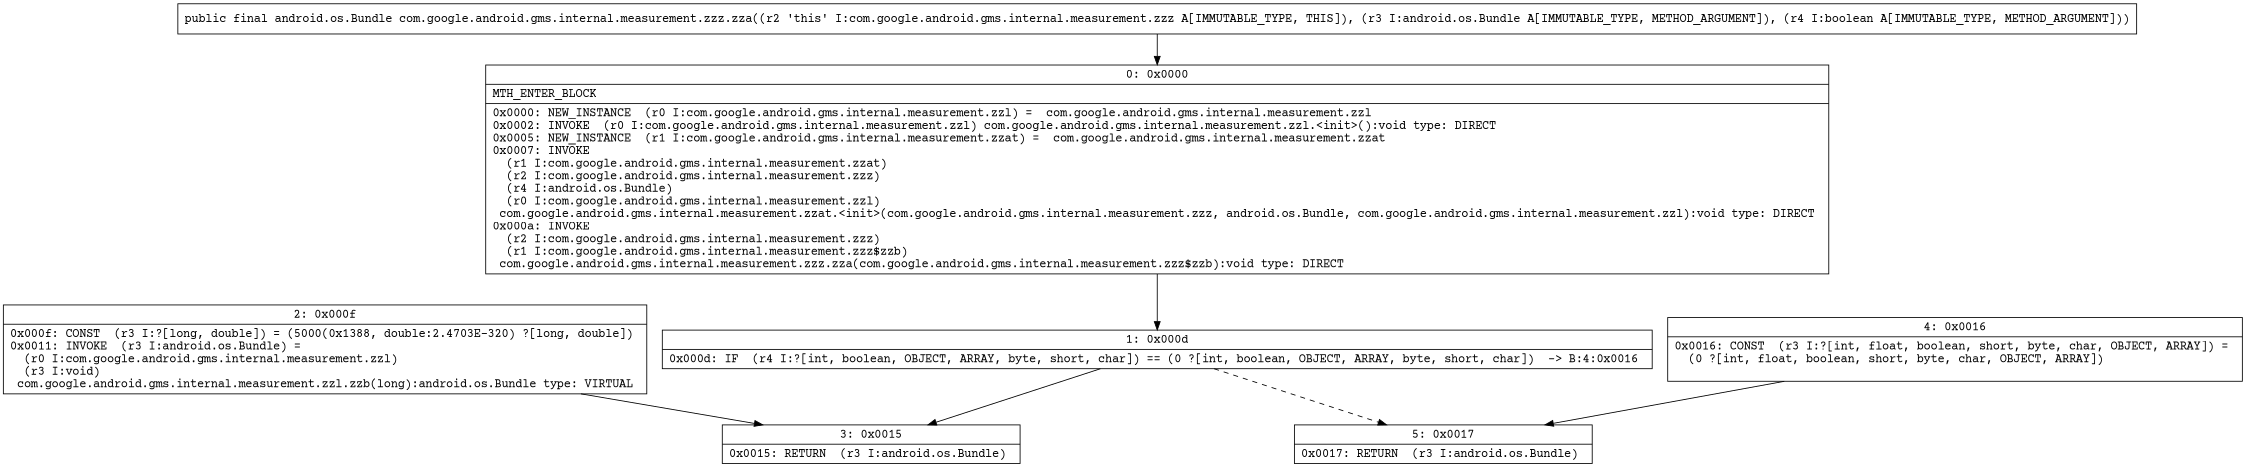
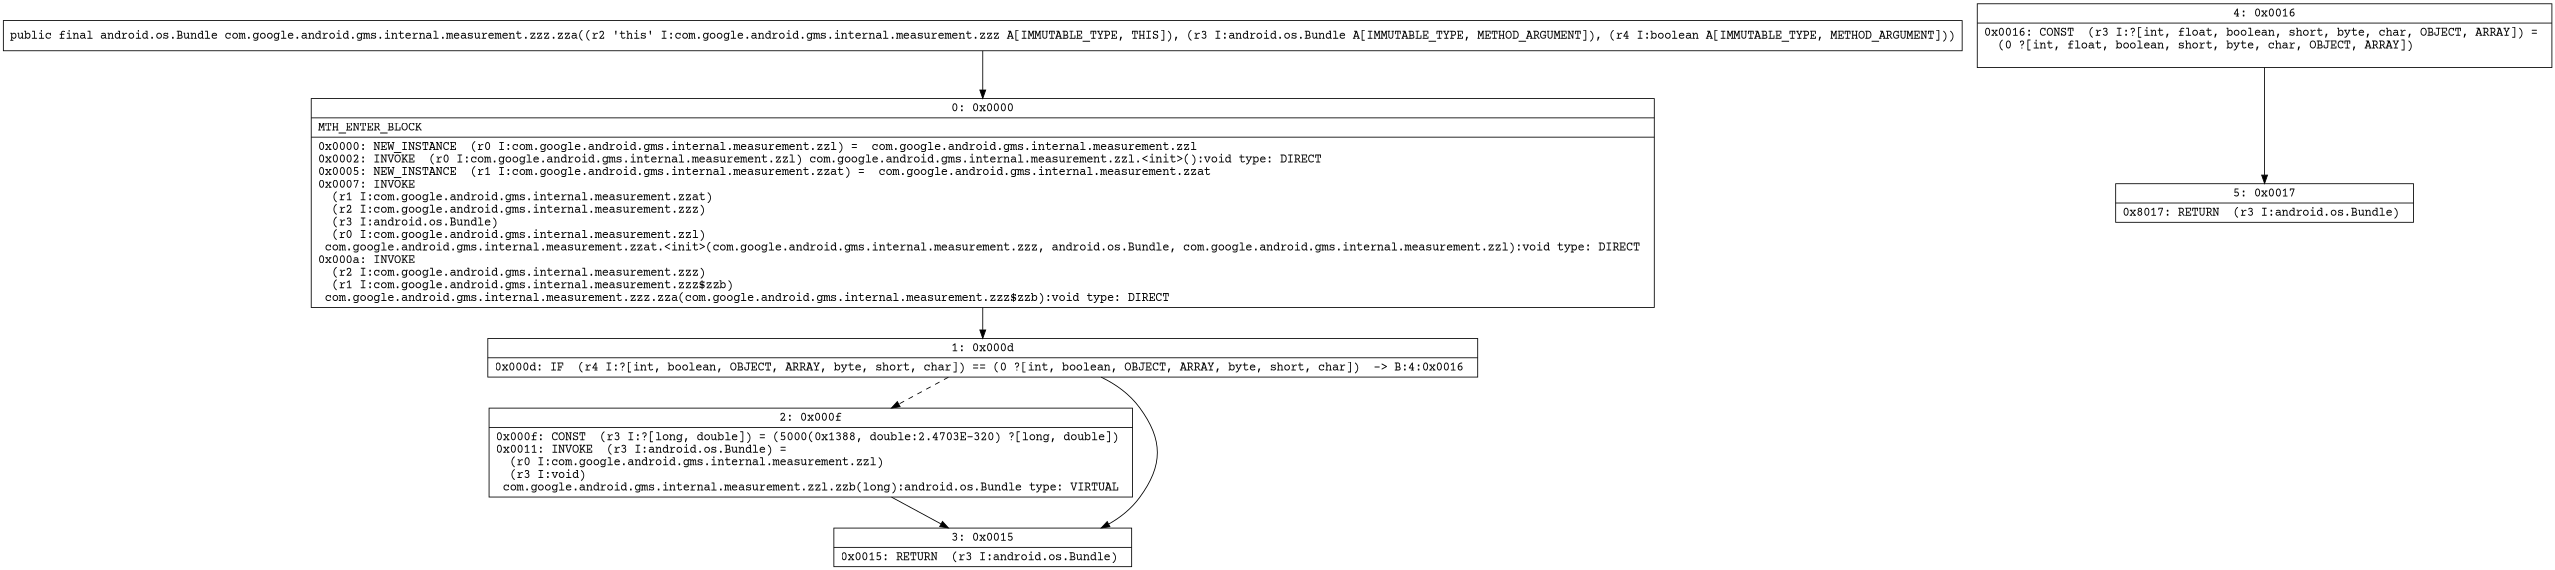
(583, 188) -> (408, 222)
(1296, 395) -> (924, 391)
(1443, 453) -> (2265, 212)
